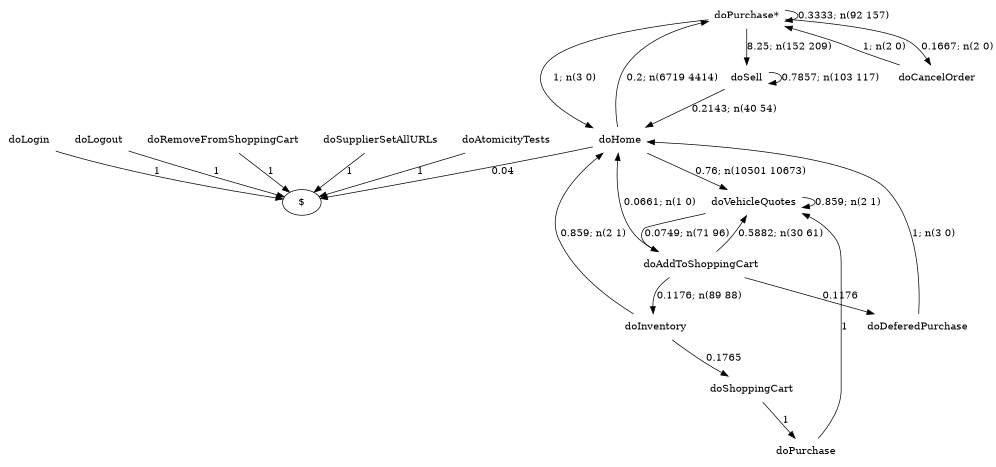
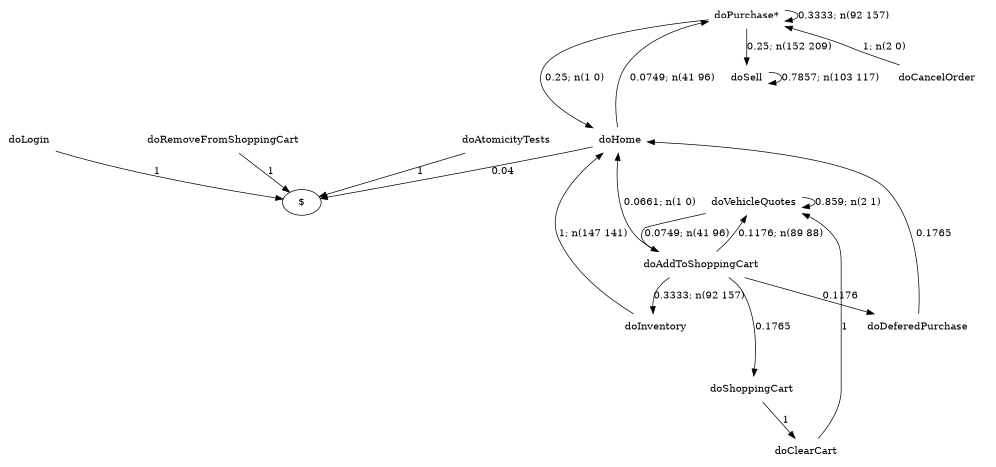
(860, 28) -> none
(789, 47) -> (789, 47)
(575, 78) -> (575, 78)
(672, 78) -> (672, 78)
(688, 107) -> none
(99, 140) -> none
(381, 140) -> none
(684, 170) -> none
(593, 234) -> (593, 234)
(687, 234) -> (687, 234)
(781, 234) -> (781, 234)
(934, 234) -> (934, 234)
(699, 296) -> (699, 296)
(696, 357) -> (753, 320)
(806, 451) -> (806, 451)
